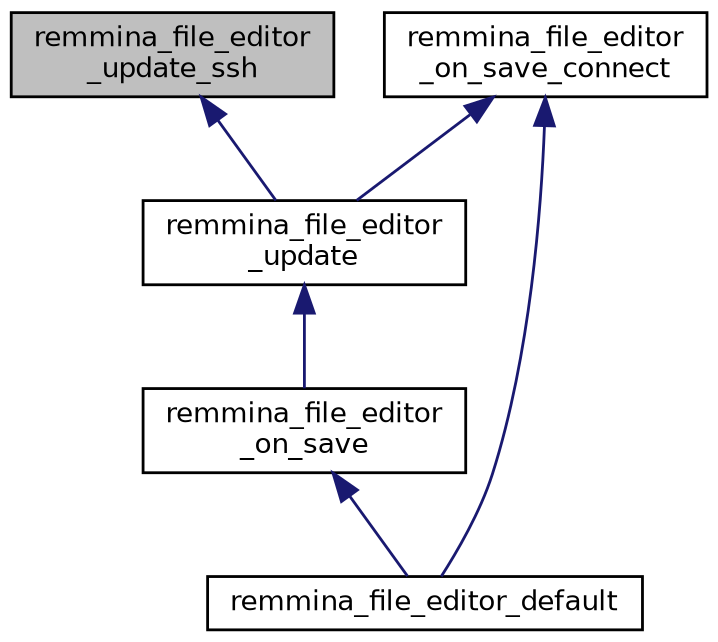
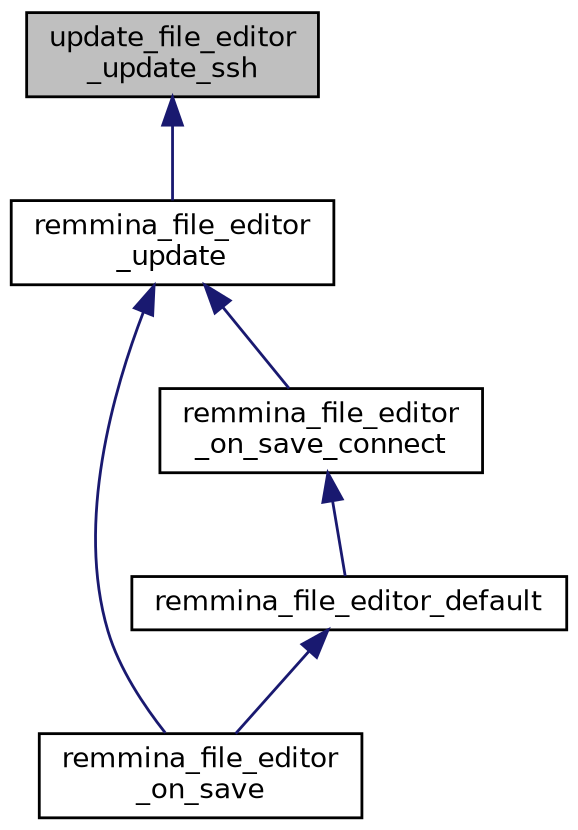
(173, 55) -> (173, 55)
(413, 157) -> (256, 348)
(379, 536) -> (272, 693)
